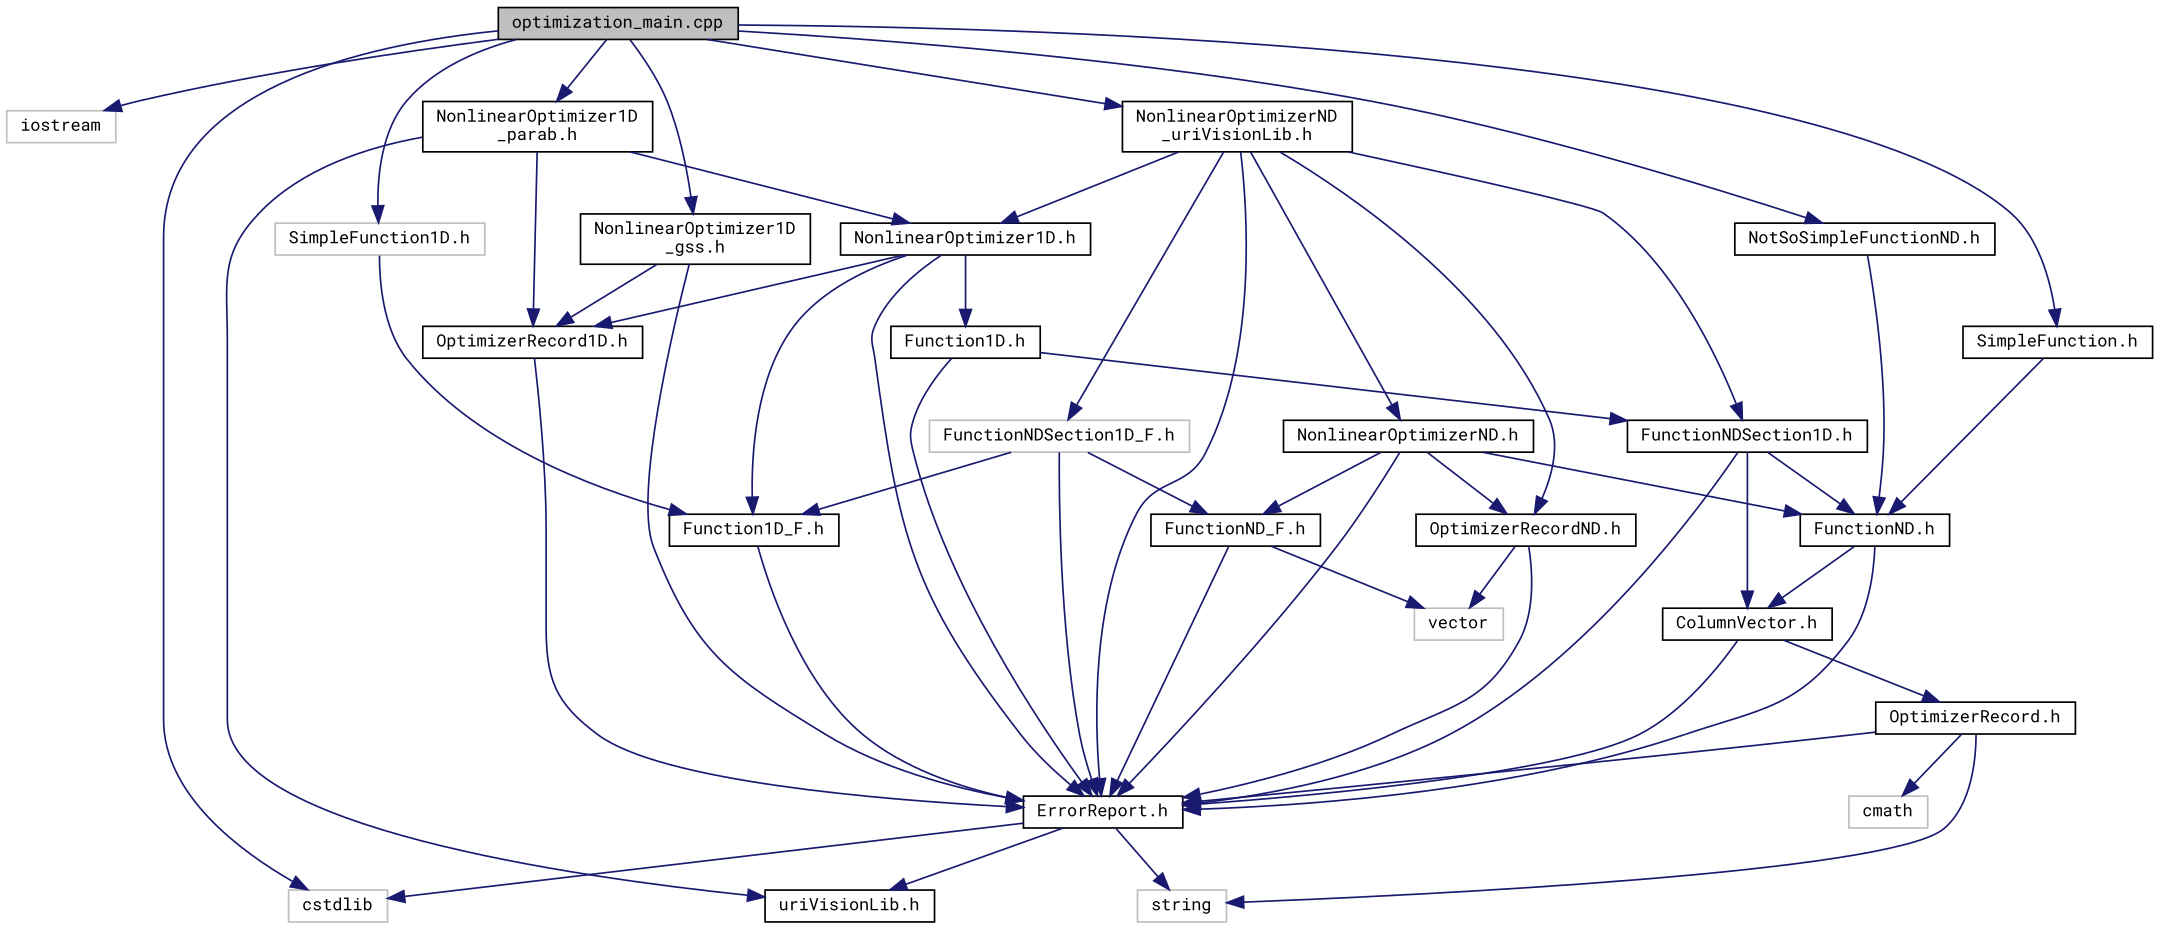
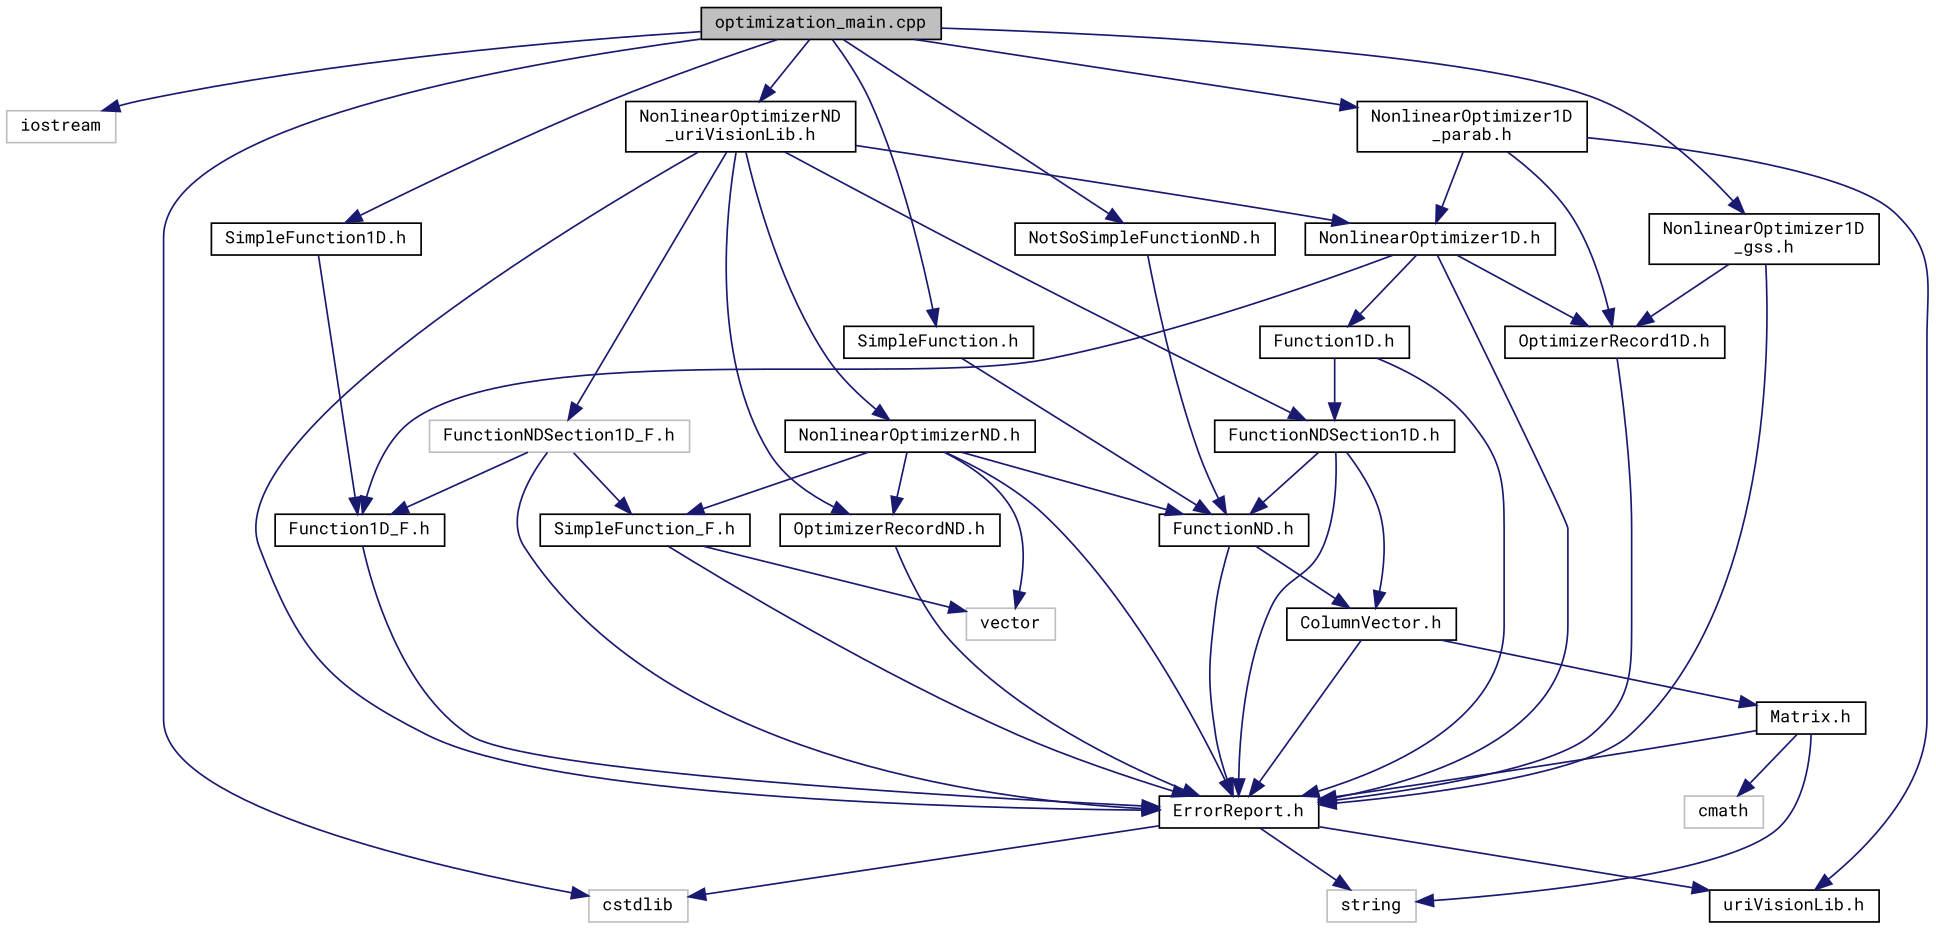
(380, 239) -> (316, 239)
(1236, 530) -> (645, 530)
(1497, 570) -> (1010, 507)
(1976, 718) -> (1811, 718)
